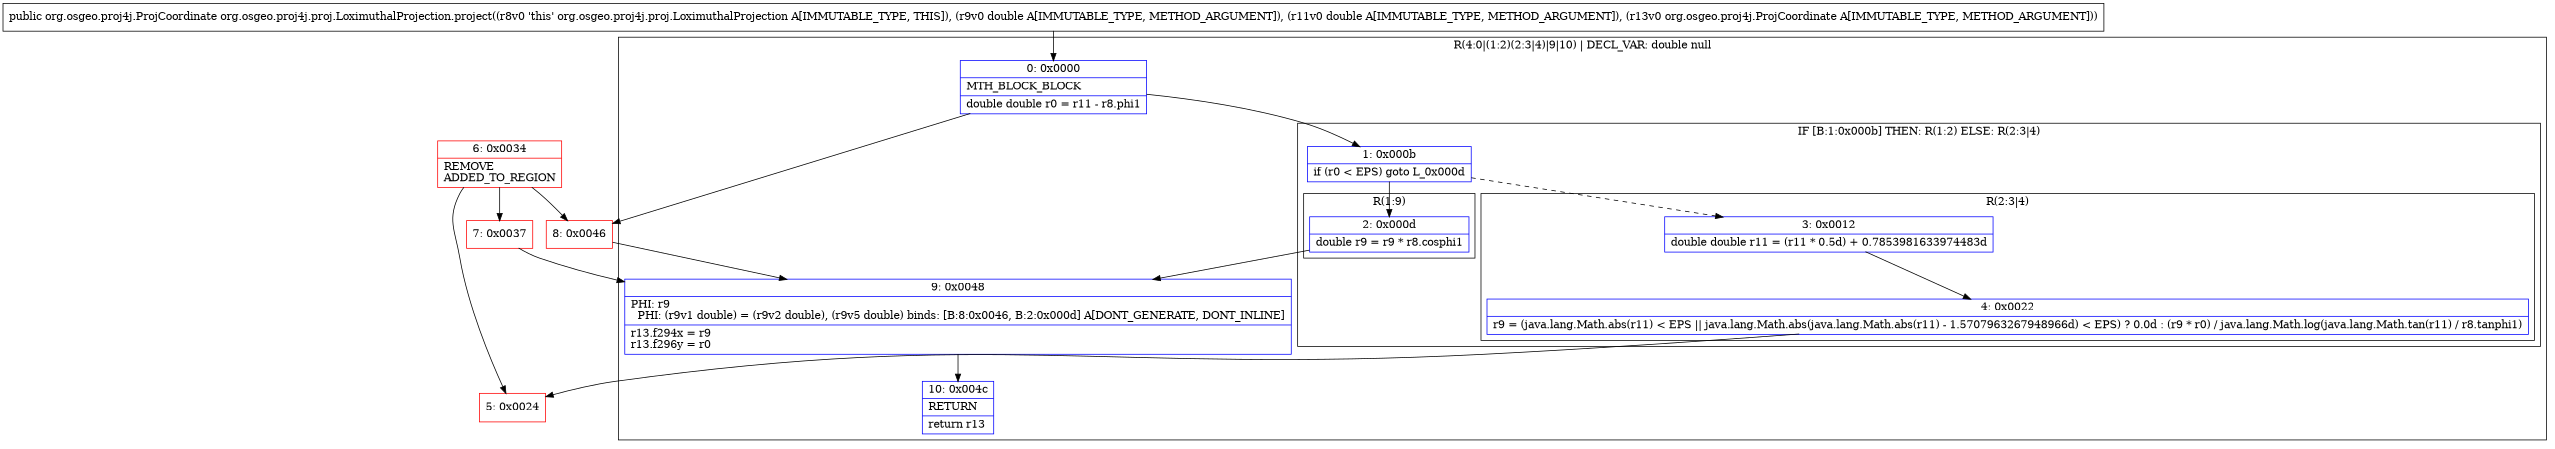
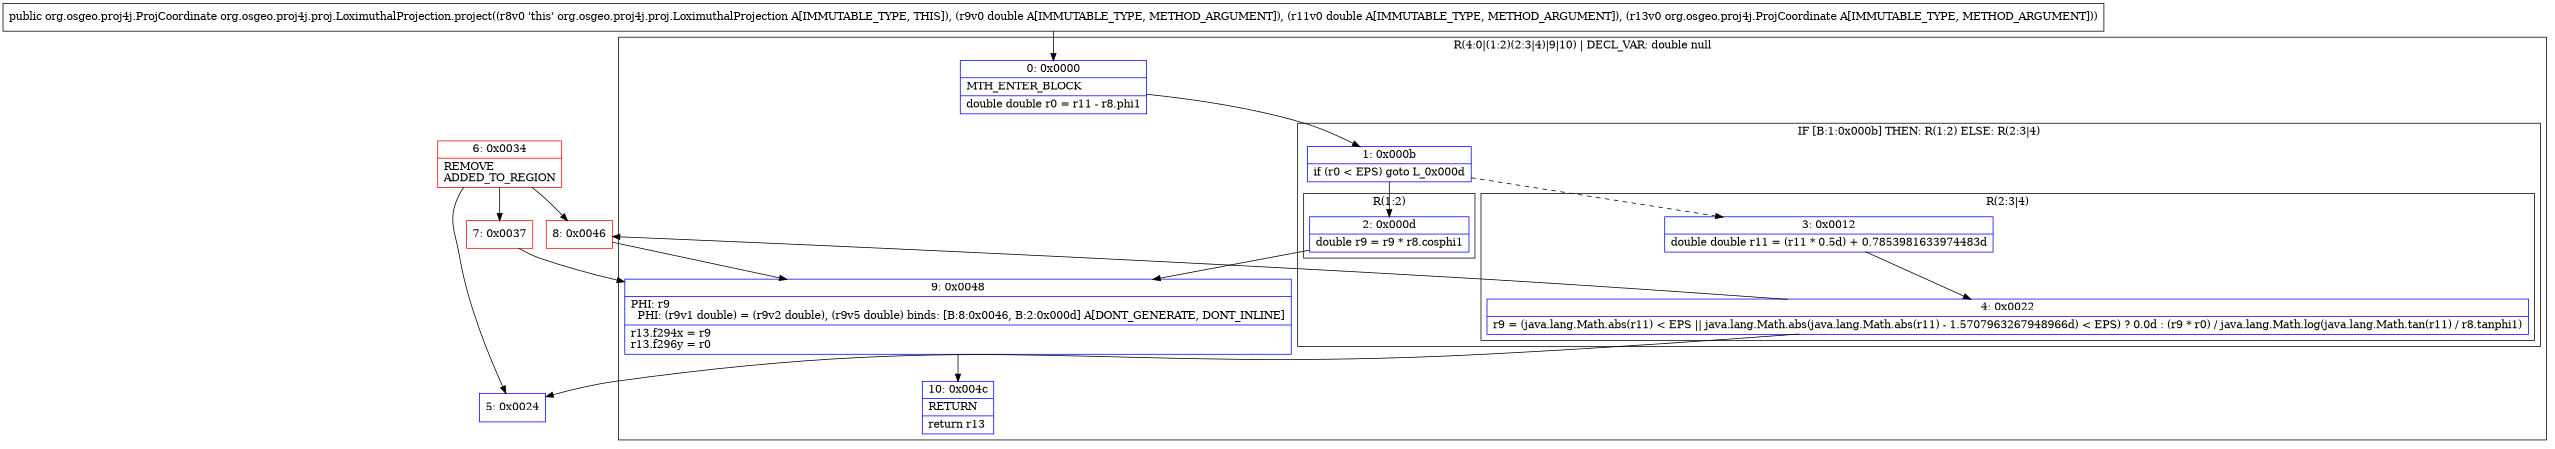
(1024, 86) -> (1024, 86)
(795, 167) -> (1204, 264)
(1389, 202) -> (1389, 202)
(512, 408) -> (512, 408)
